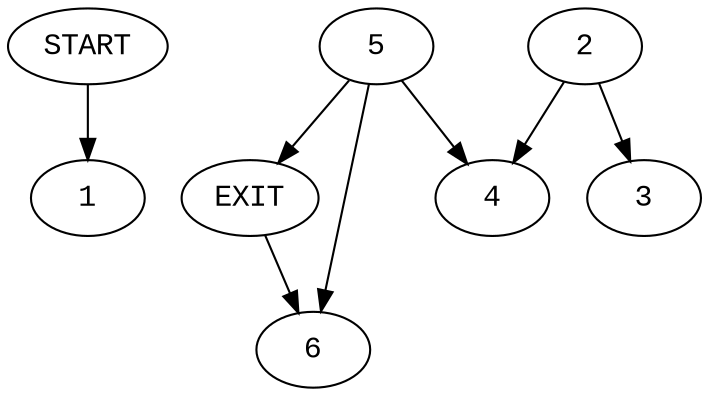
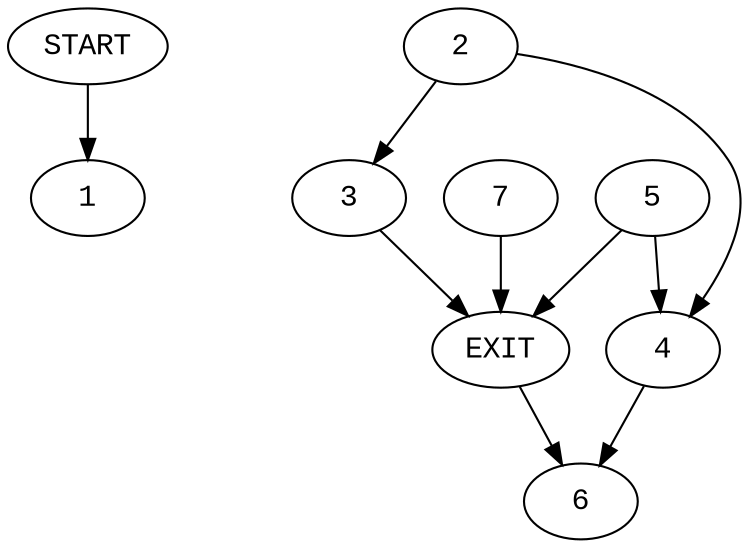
(347, 187) -> (627, 416)
none -> (501, 198)
none -> (416, 265)
